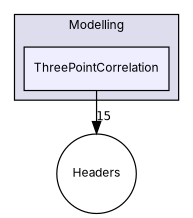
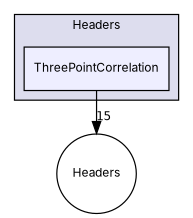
(97, 26) -> (97, 26)
